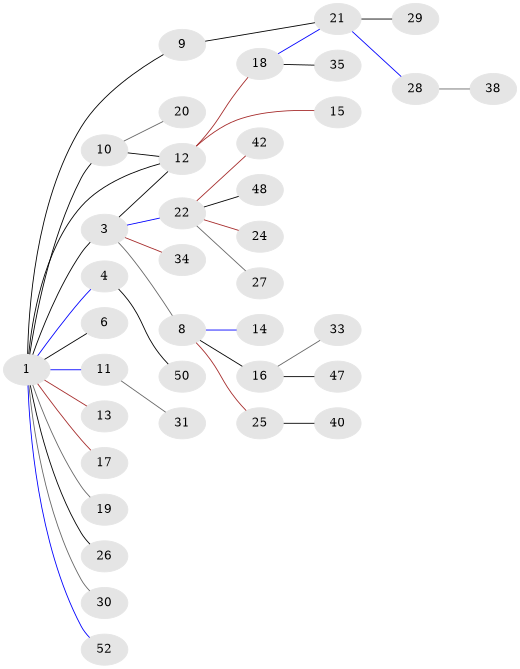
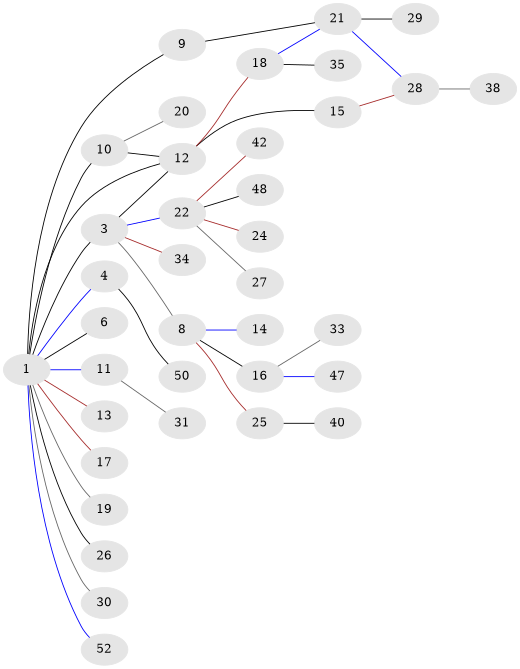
none -> (377, 101)
(251, 116) -> (251, 116)
(299, 377) -> (299, 377)
